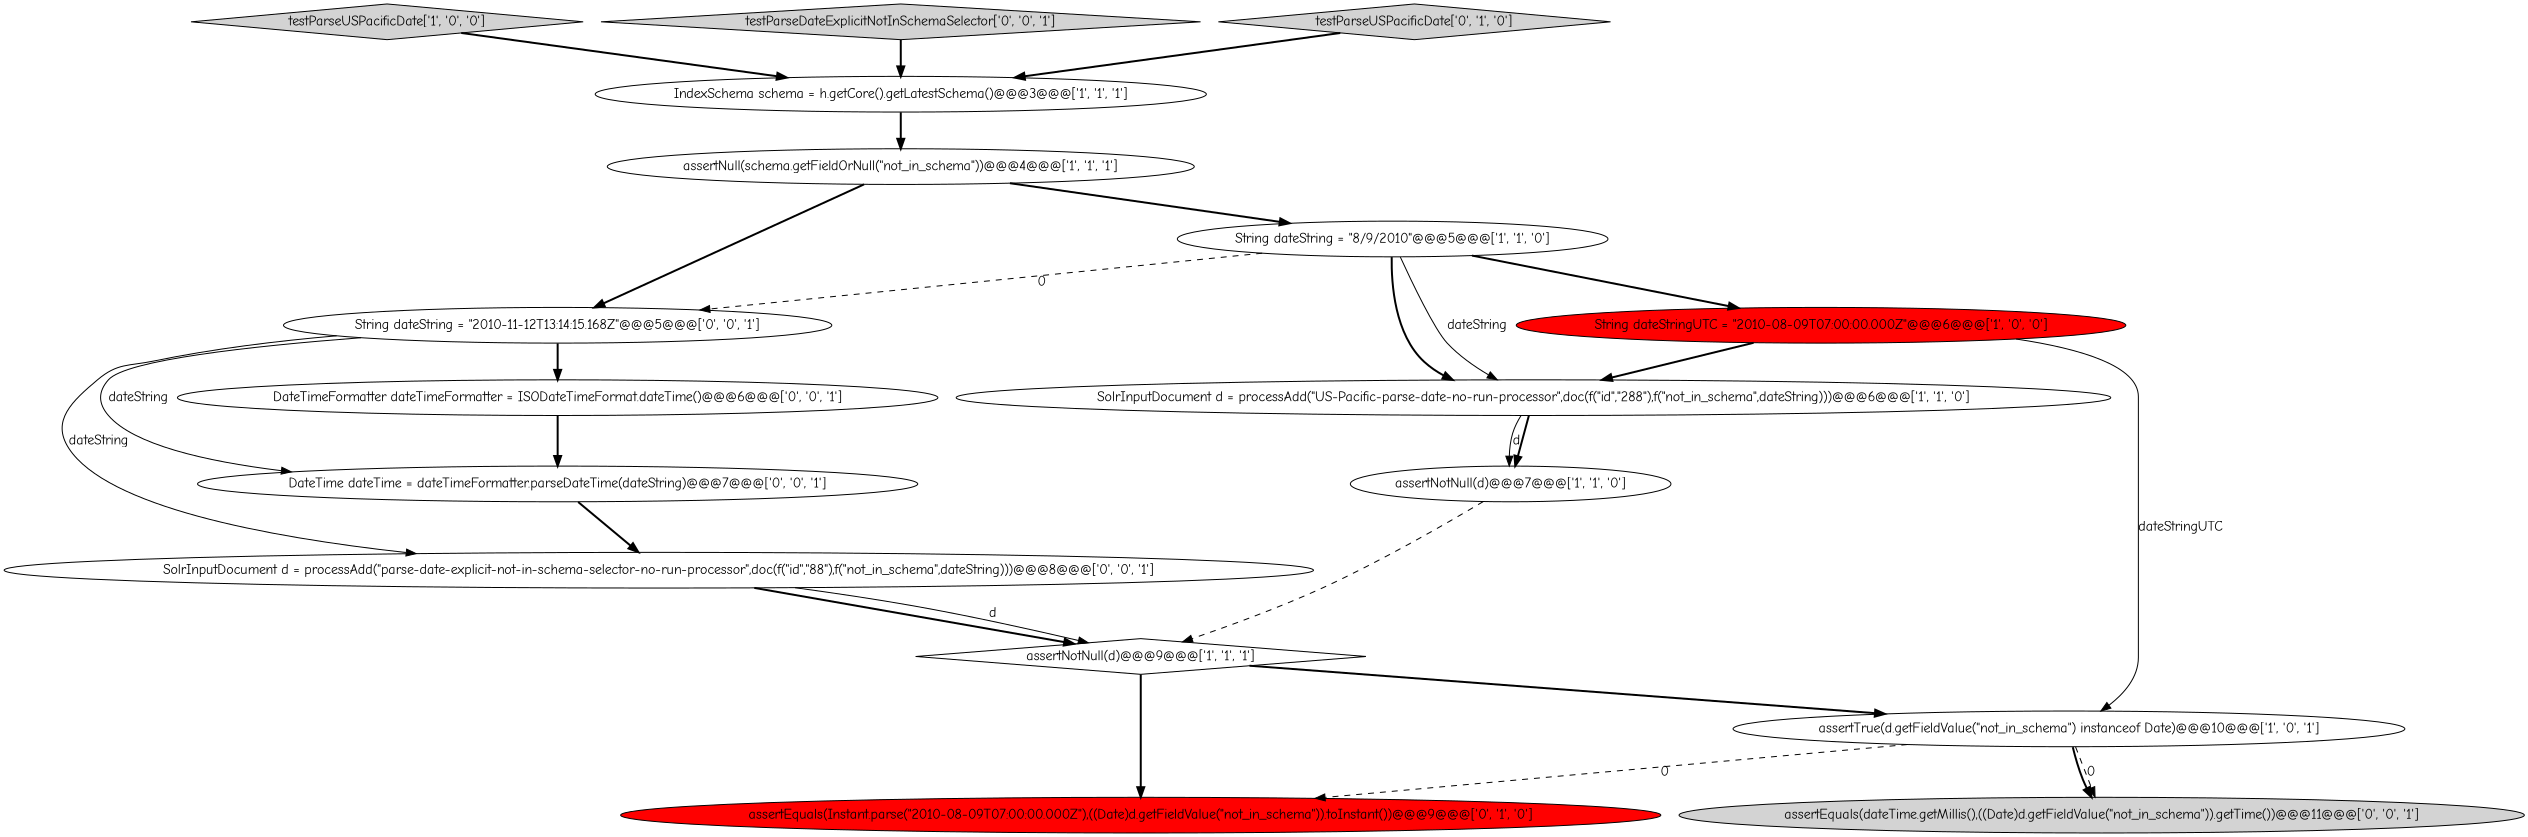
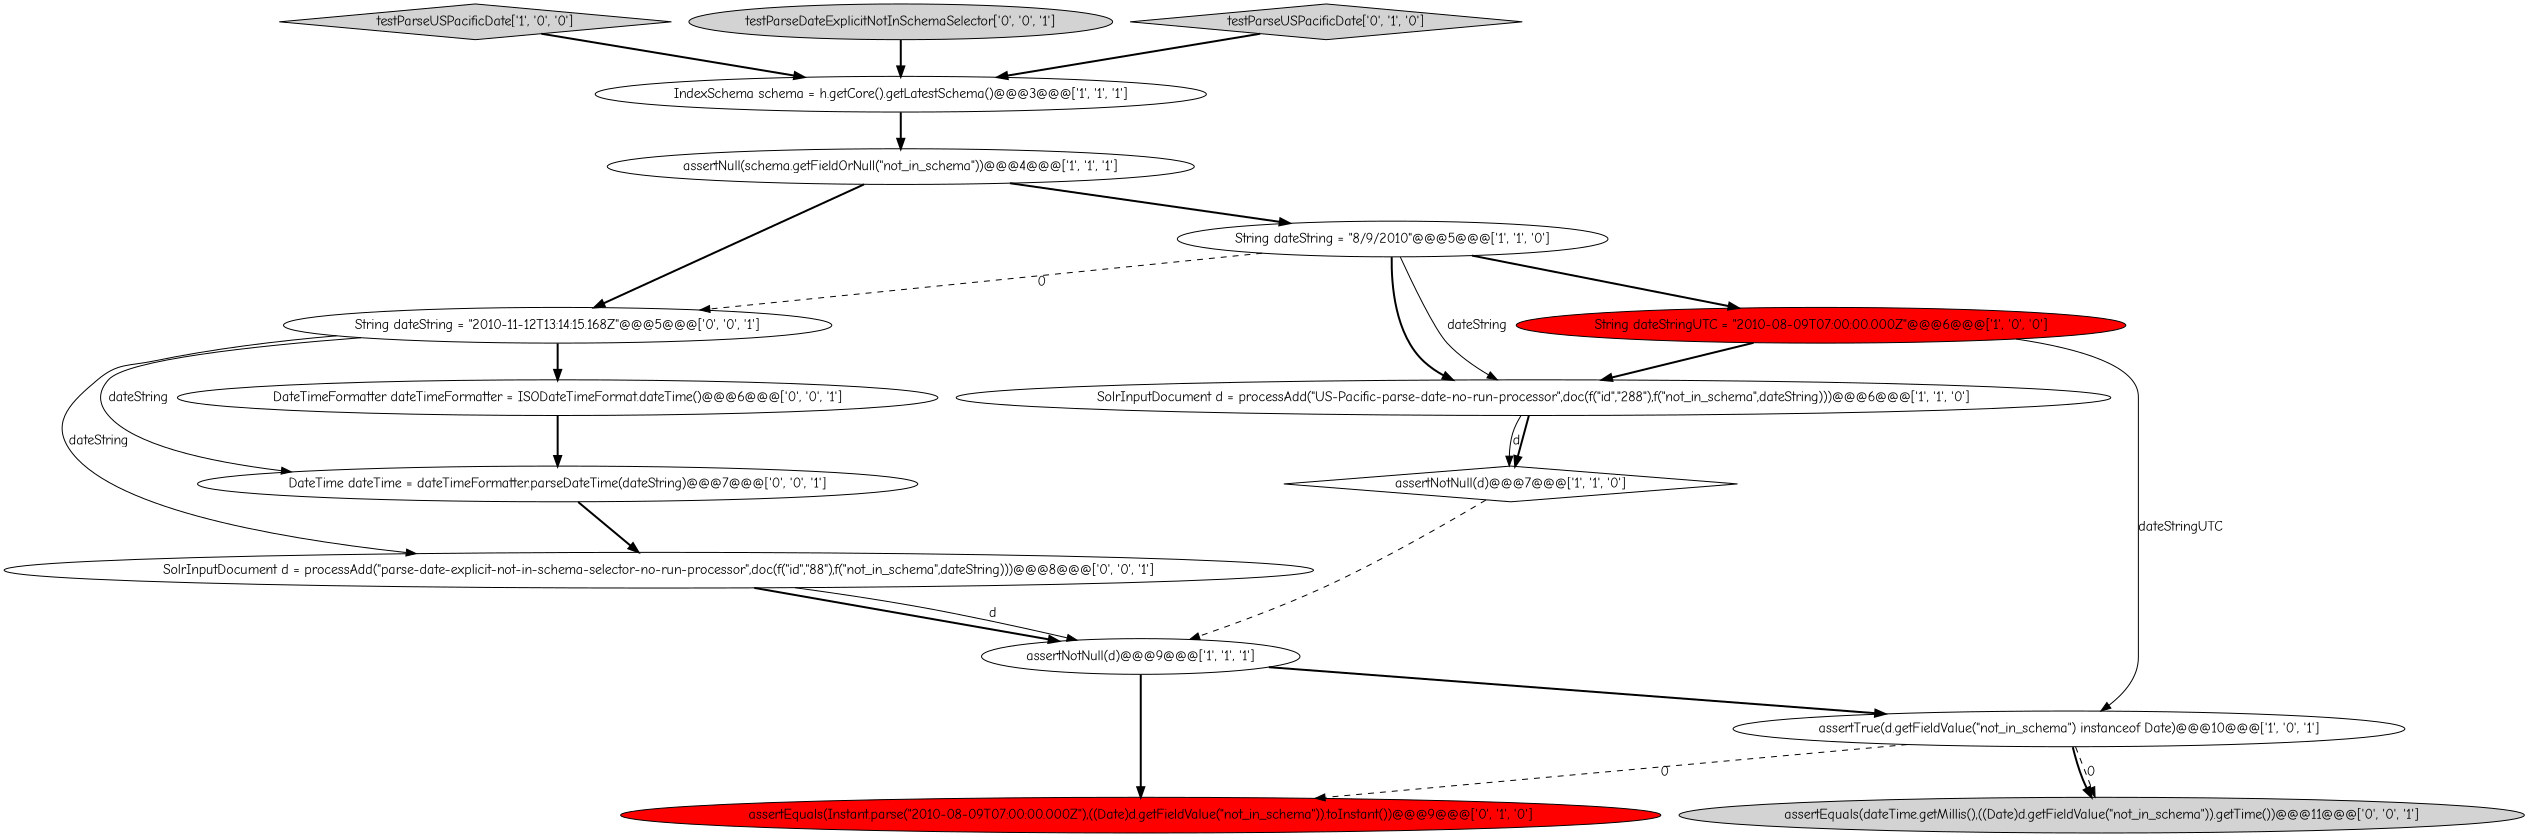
(901, 22) -> (901, 22)
(1511, 484) -> (1511, 484)
(1141, 656) -> (1141, 656)
